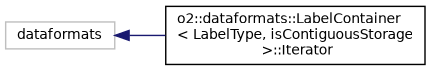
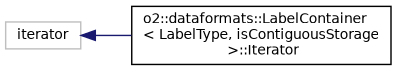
(60, 35) -> (43, 35)
